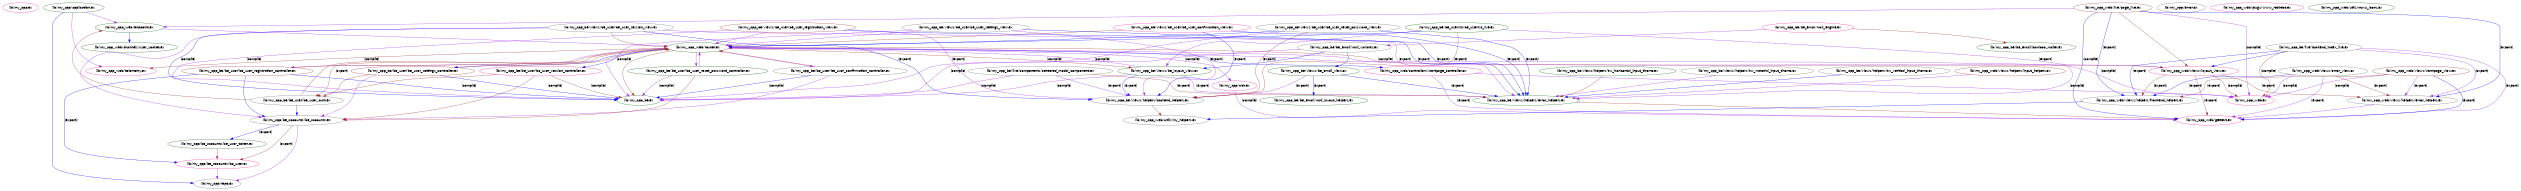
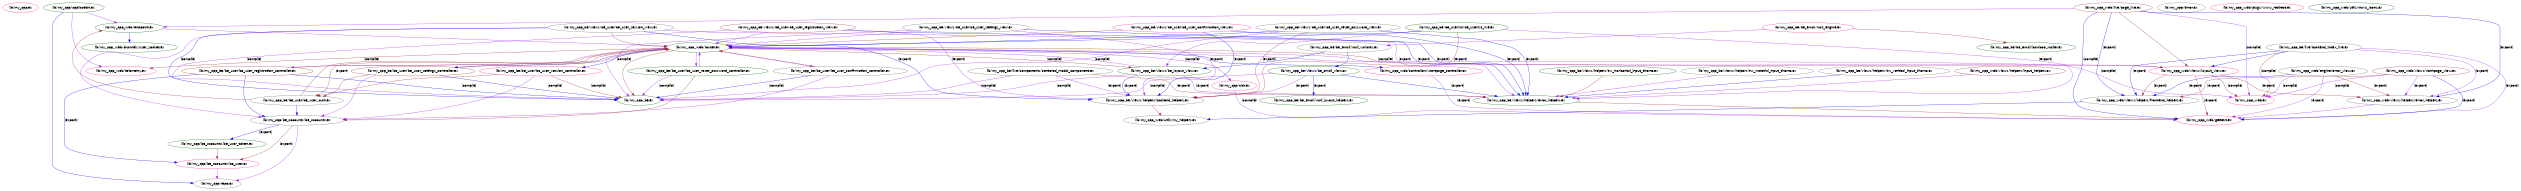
(946, 68) -> (970, 98)
(2323, 71) -> (2323, 71)
(1853, 85) -> none
(443, 108) -> (443, 108)
